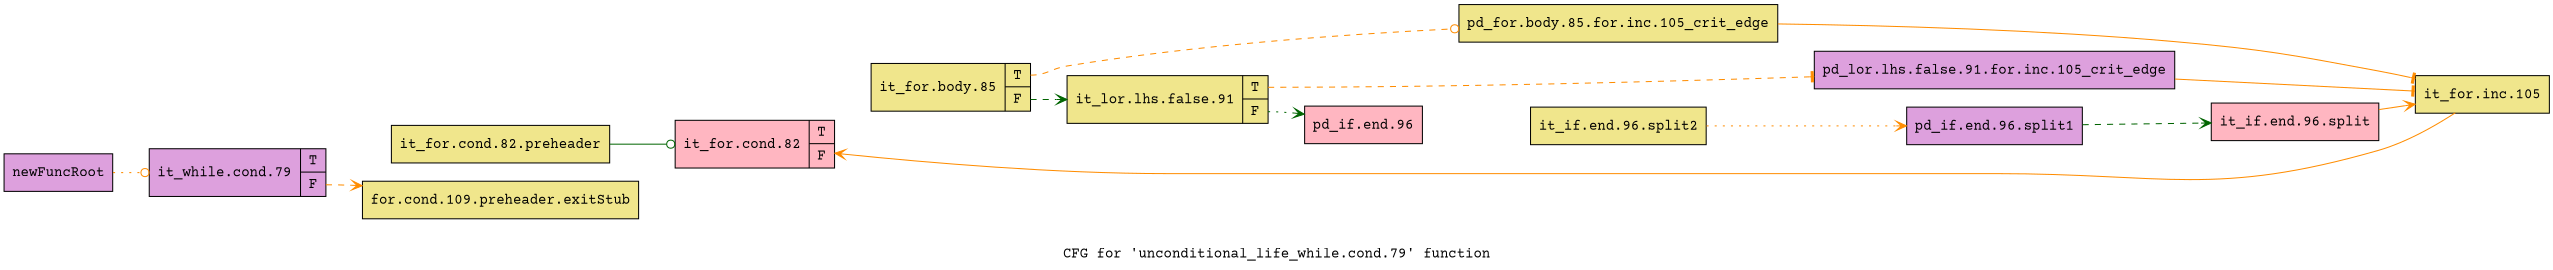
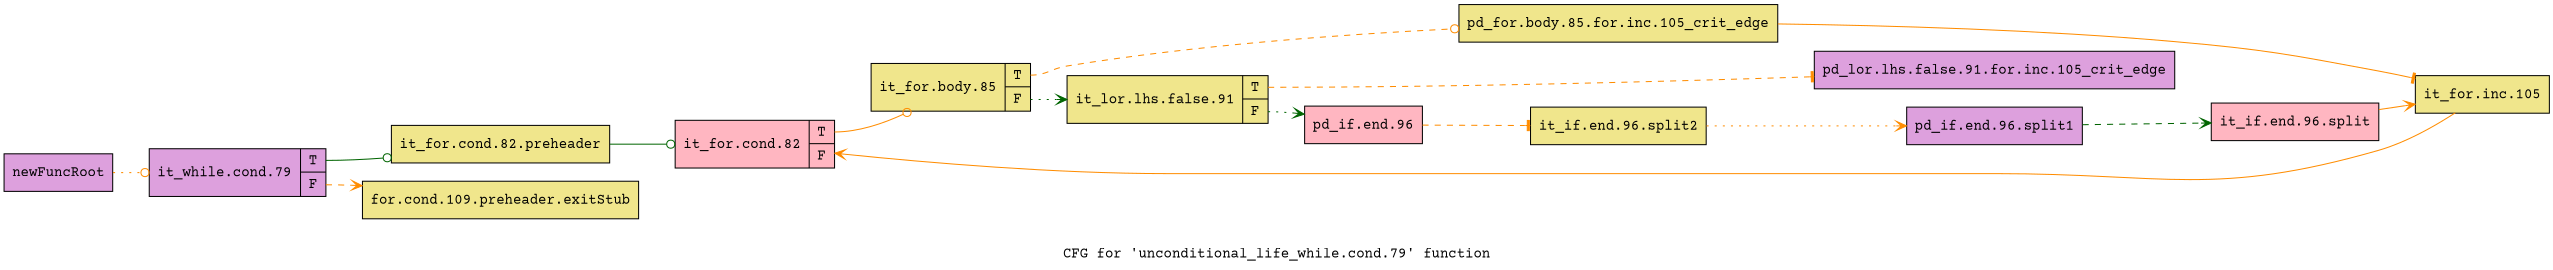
(2292, 85) -> none
(1044, 99) -> (1044, 99)
none -> (1474, 125)
none -> (870, 127)
none -> (355, 160)
